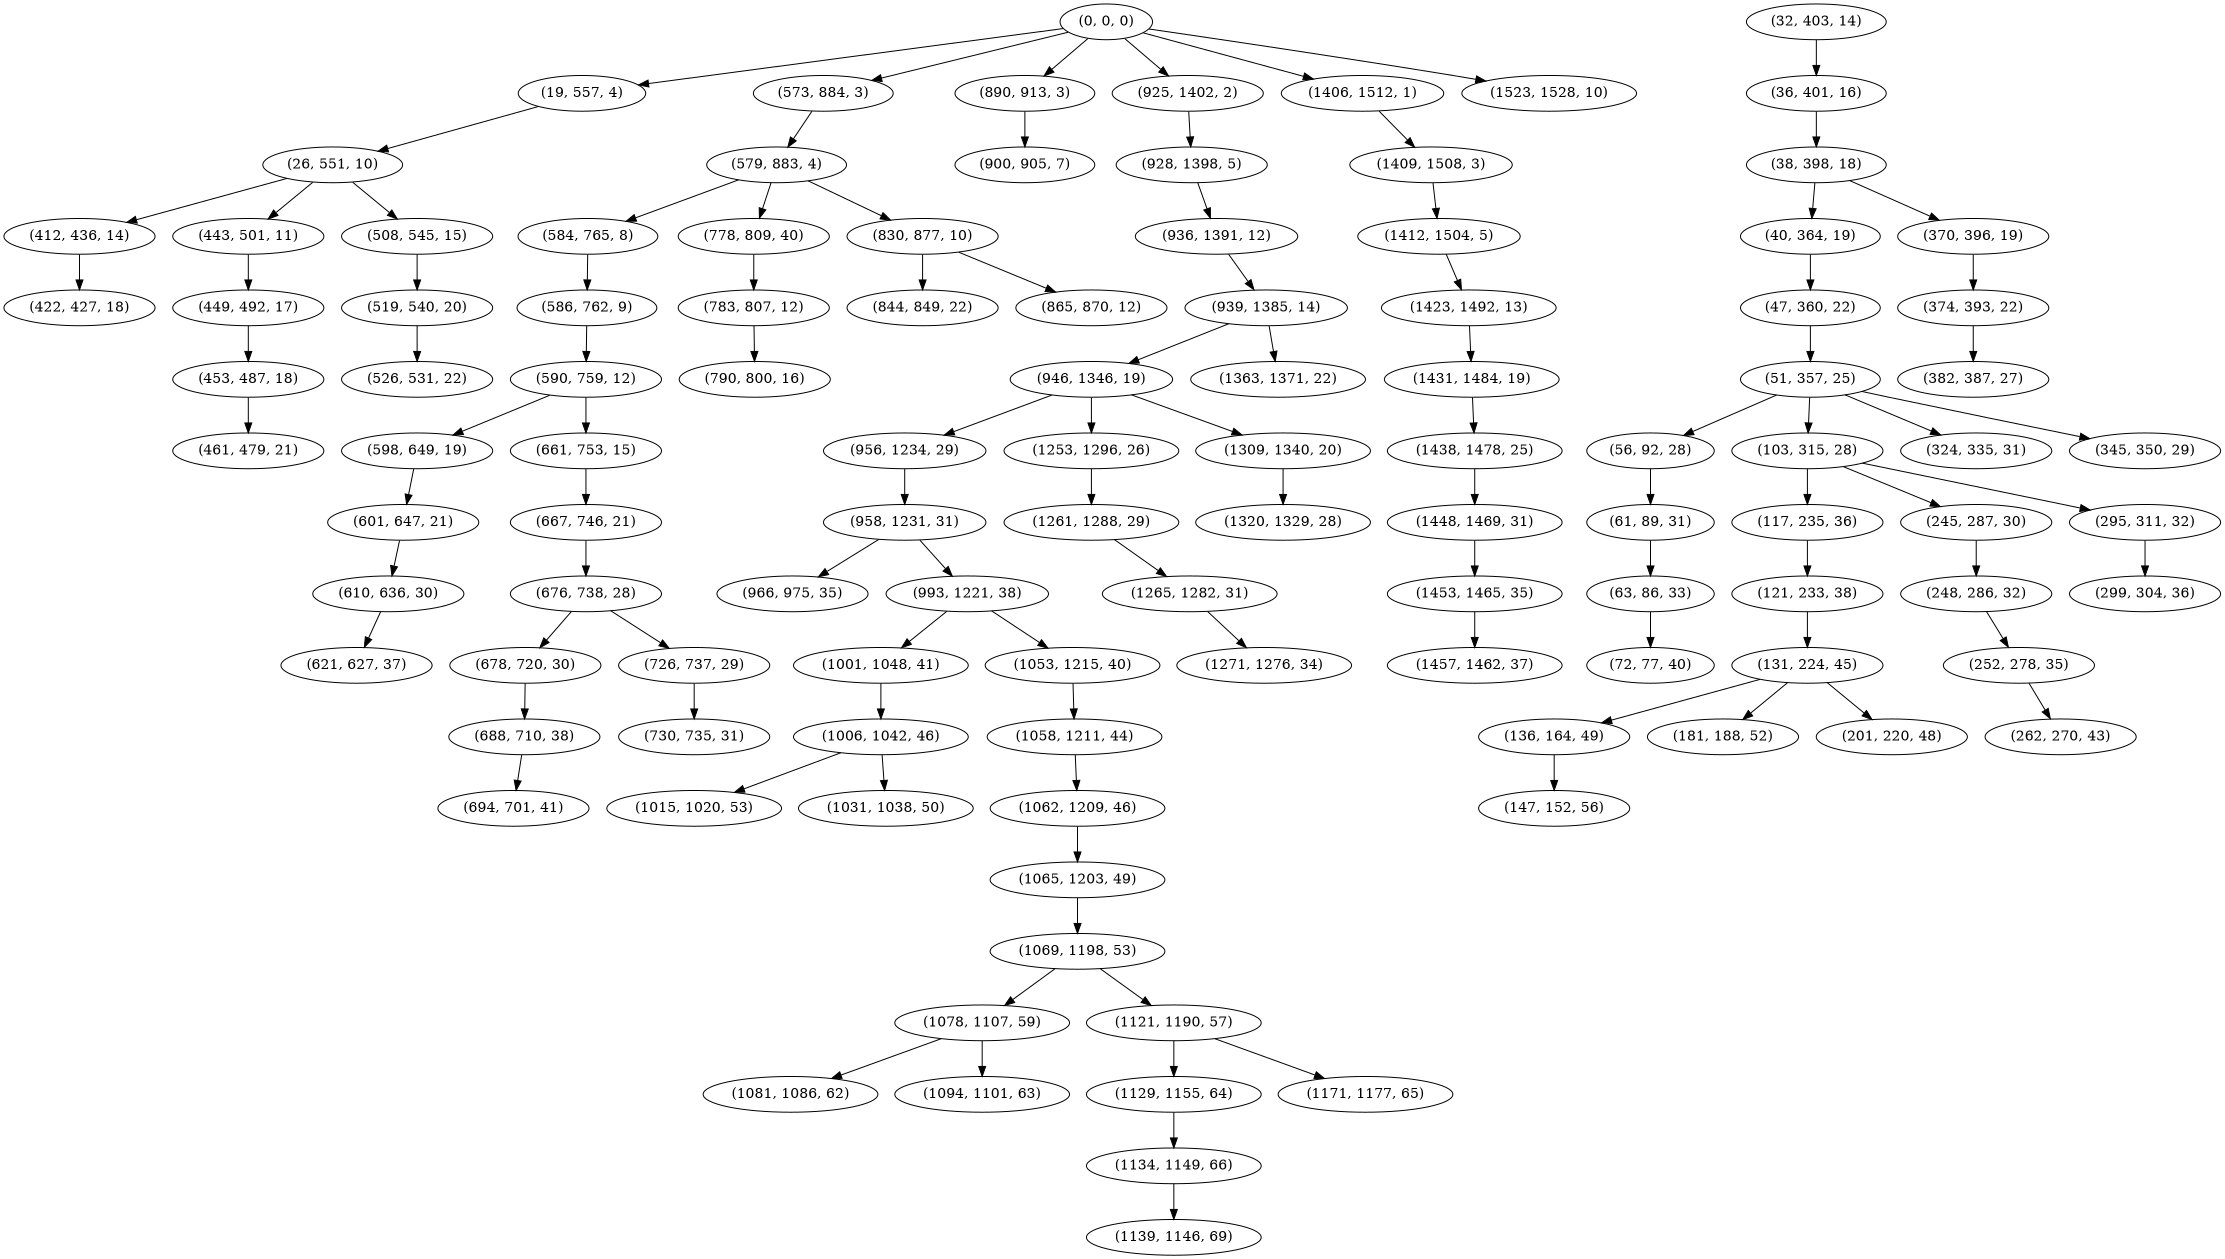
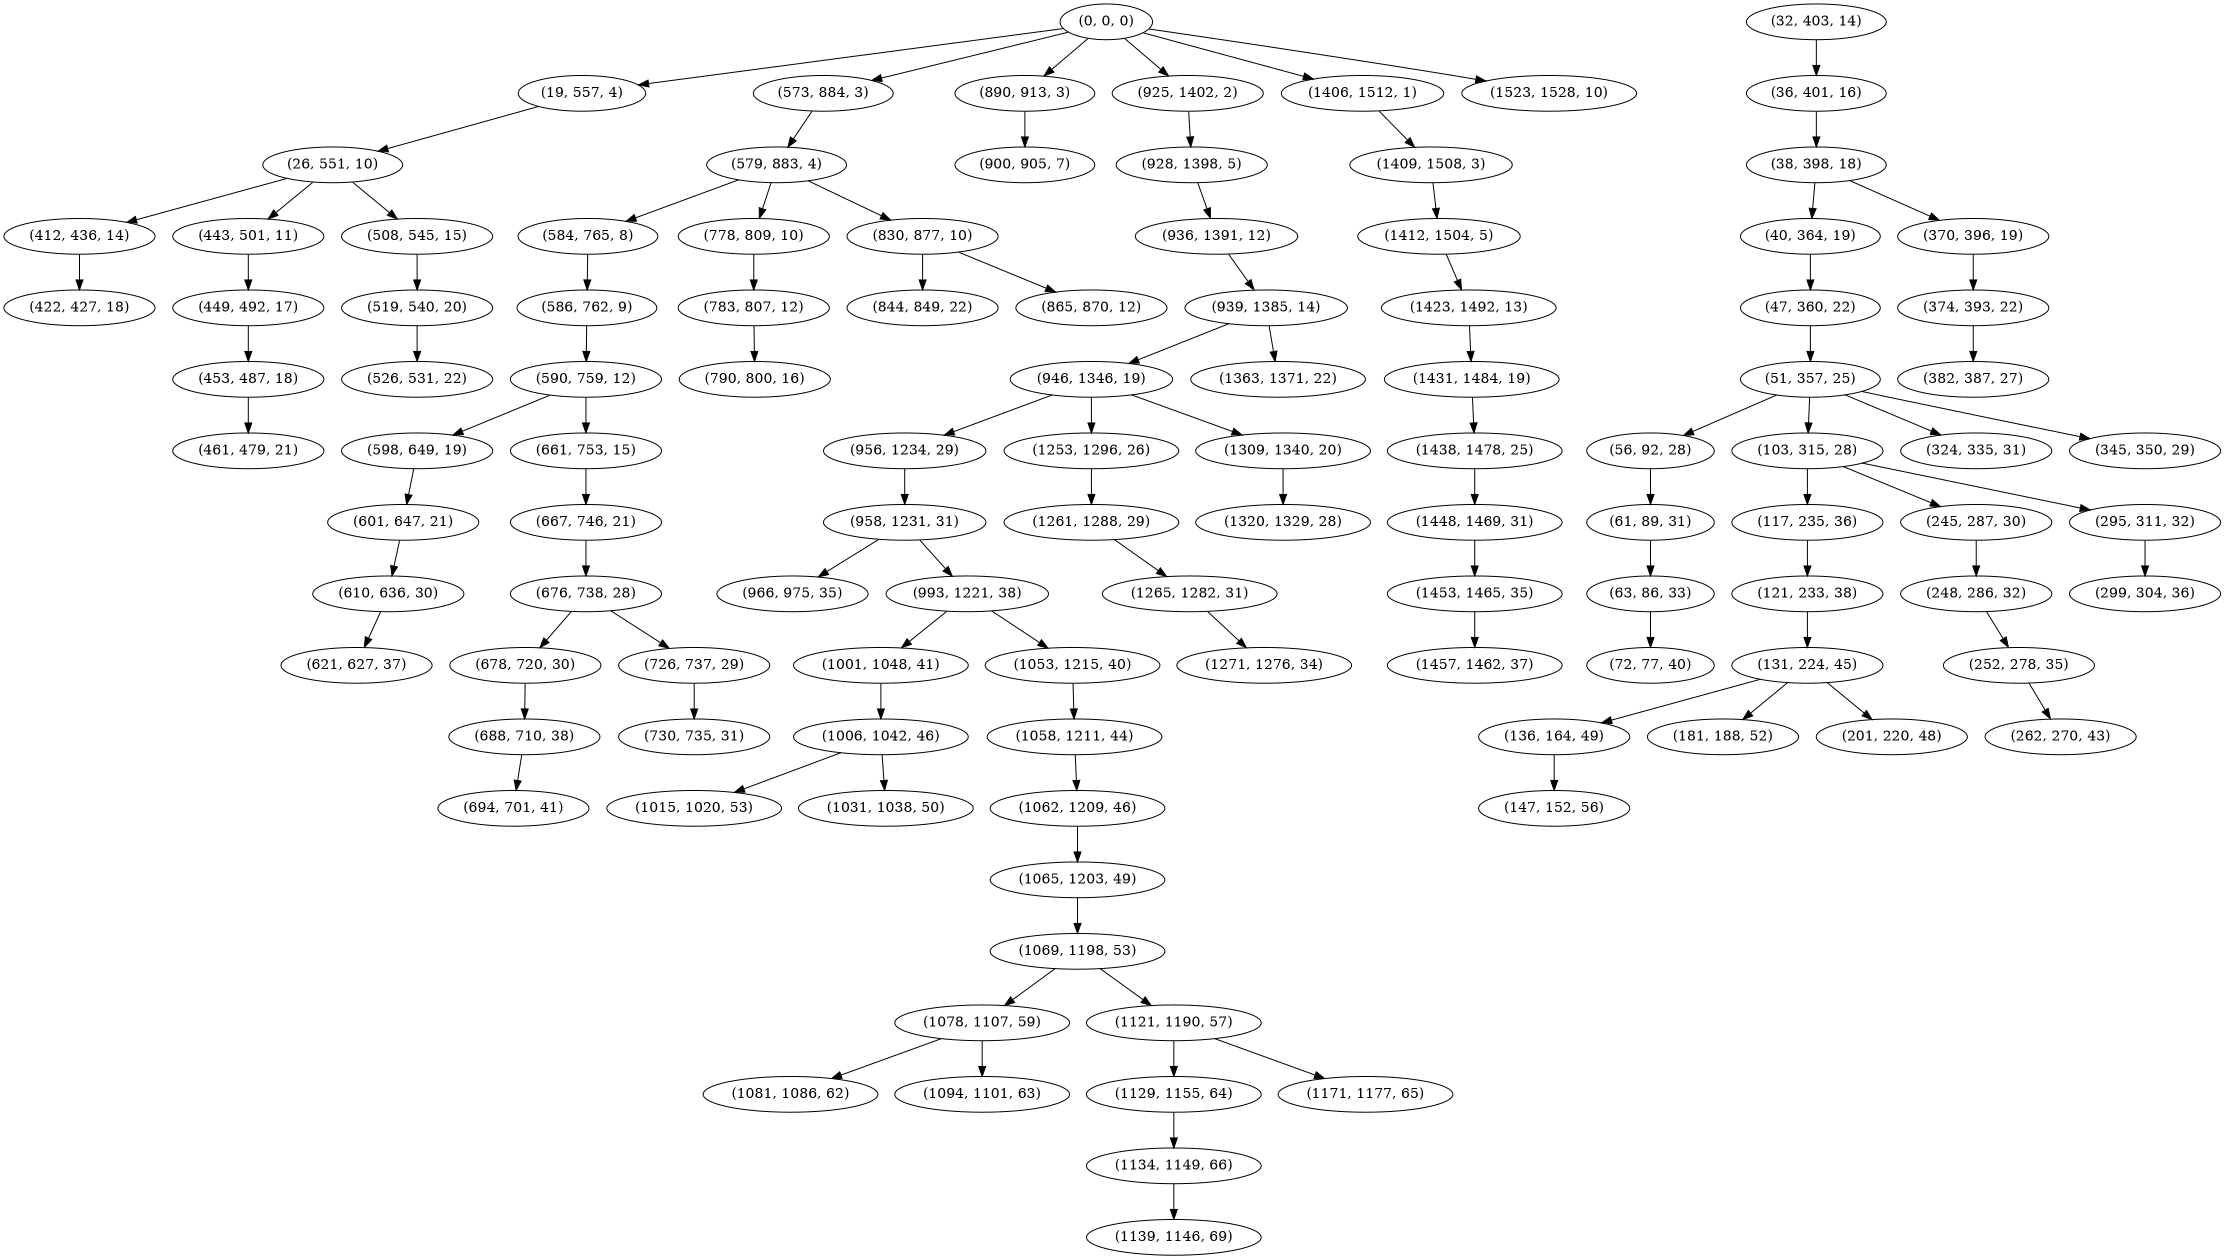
(754, 236) -> (754, 236)
